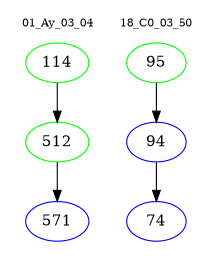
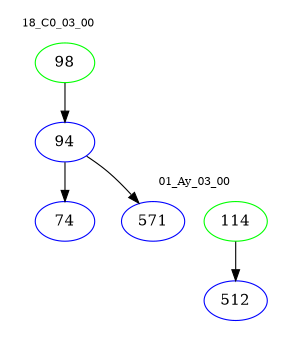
(58, 24) -> (194, 182)
(156, 24) -> (58, 24)
(156, 63) -> (65, 63)
(57, 142) -> (236, 301)
(57, 176) -> (120, 183)
